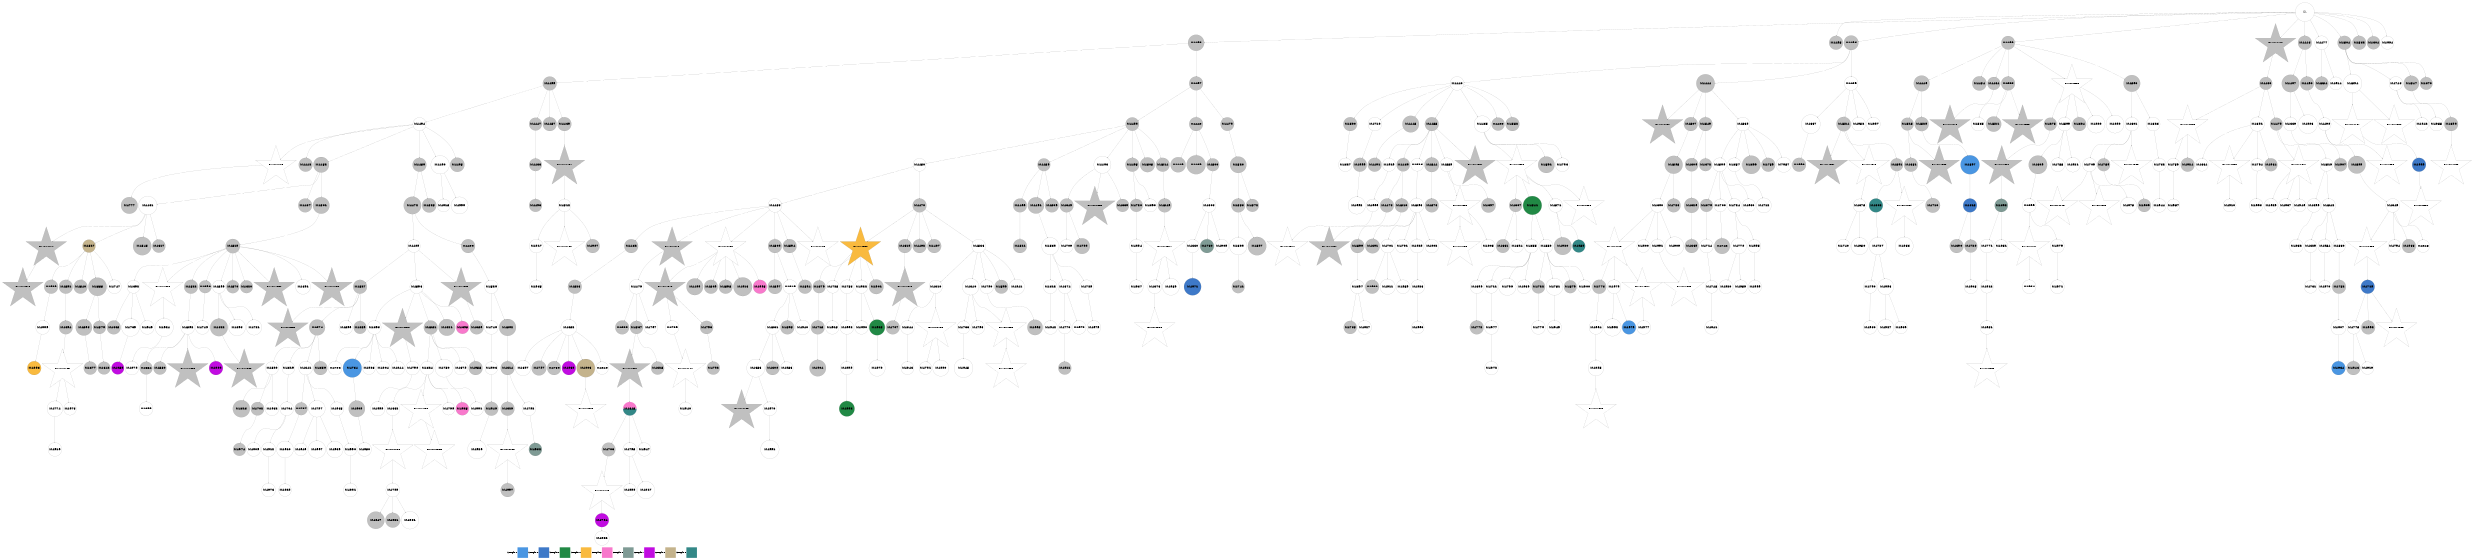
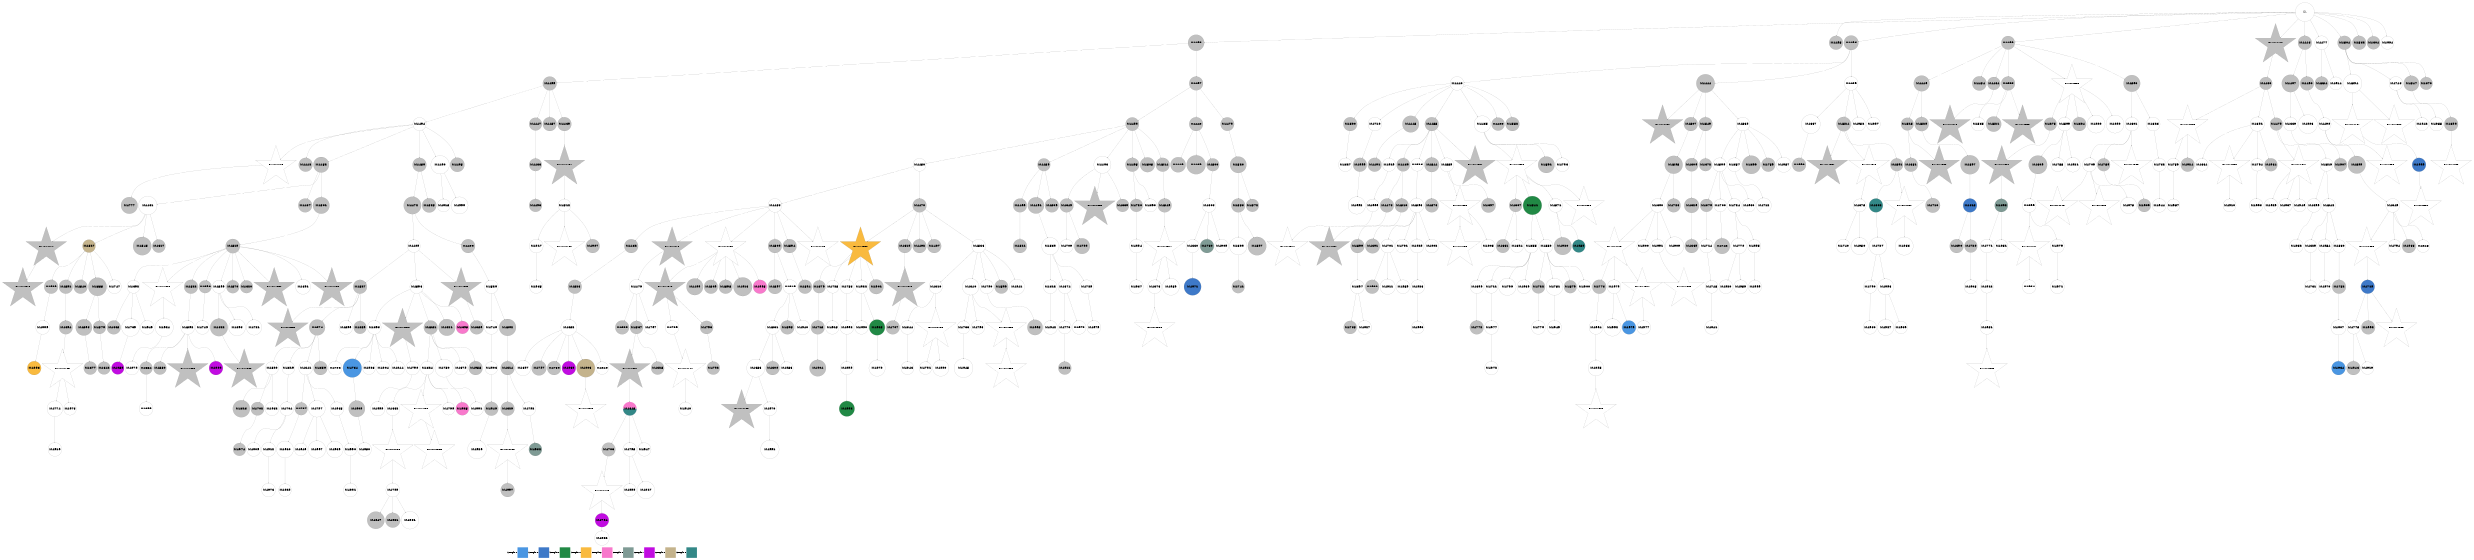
(1784, 165) -> (1784, 165)
(1970, 165) -> (1970, 165)
